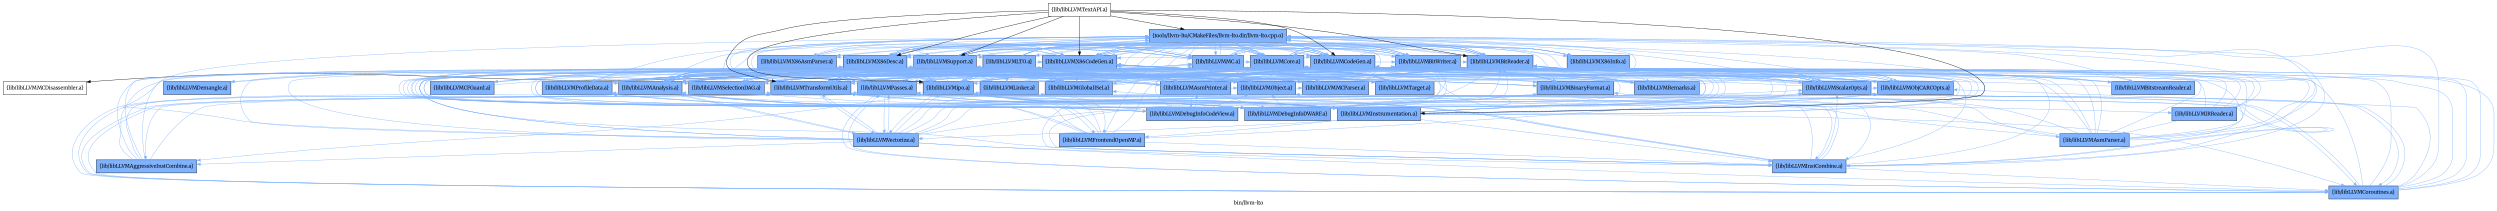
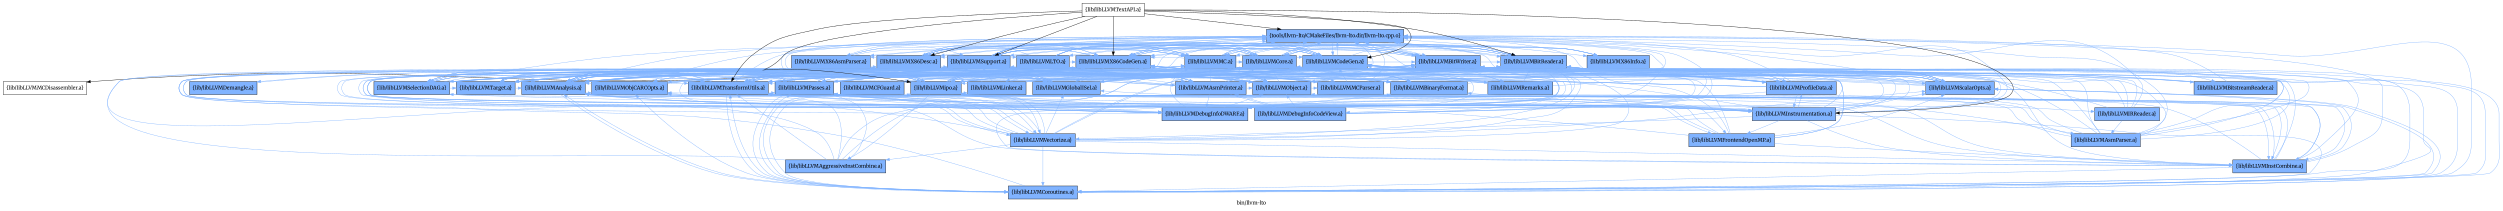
(1356, 43) -> (1369, 43)
(826, 70) -> (1390, 80)
